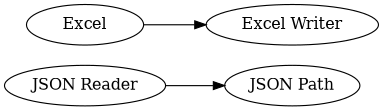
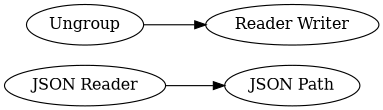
(85, 25) -> (85, 25)
(292, 25) -> (292, 25)
